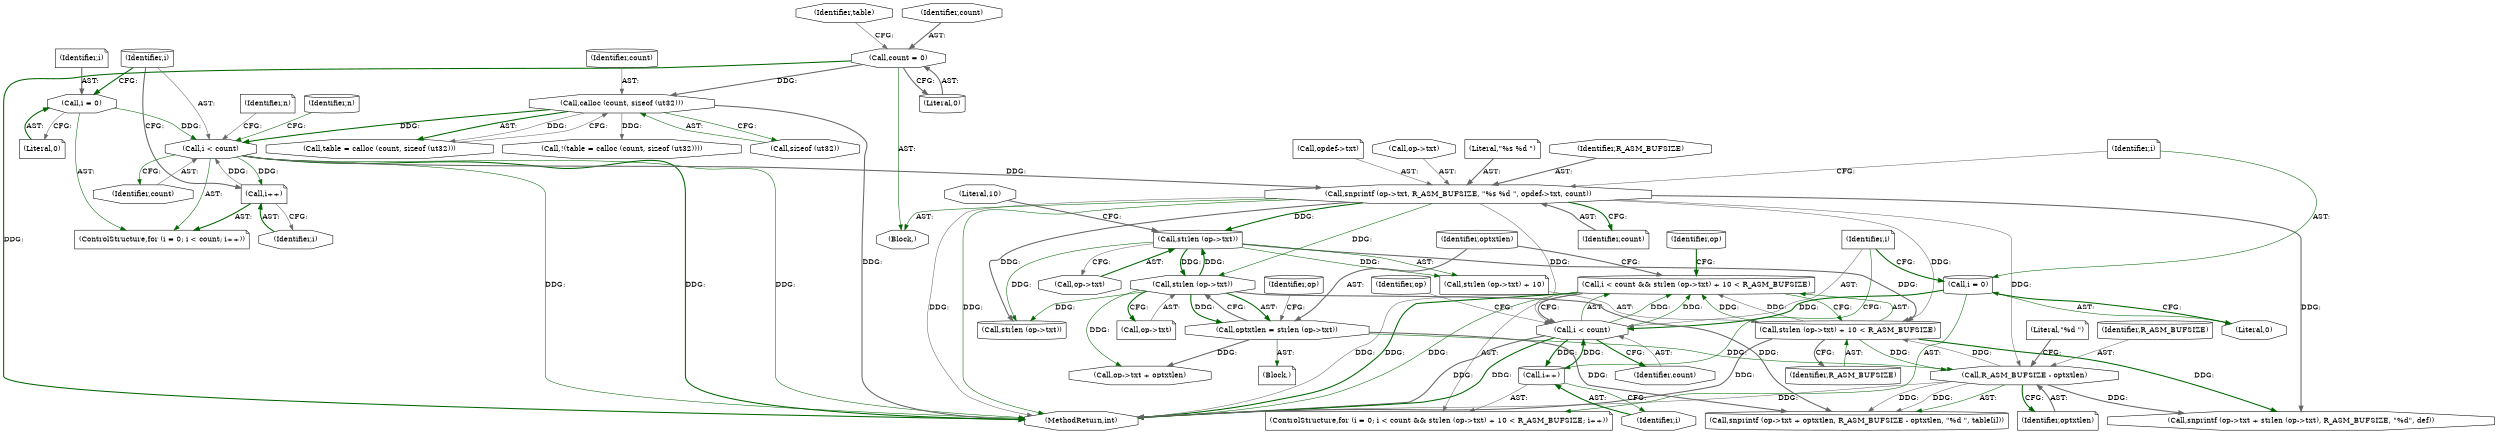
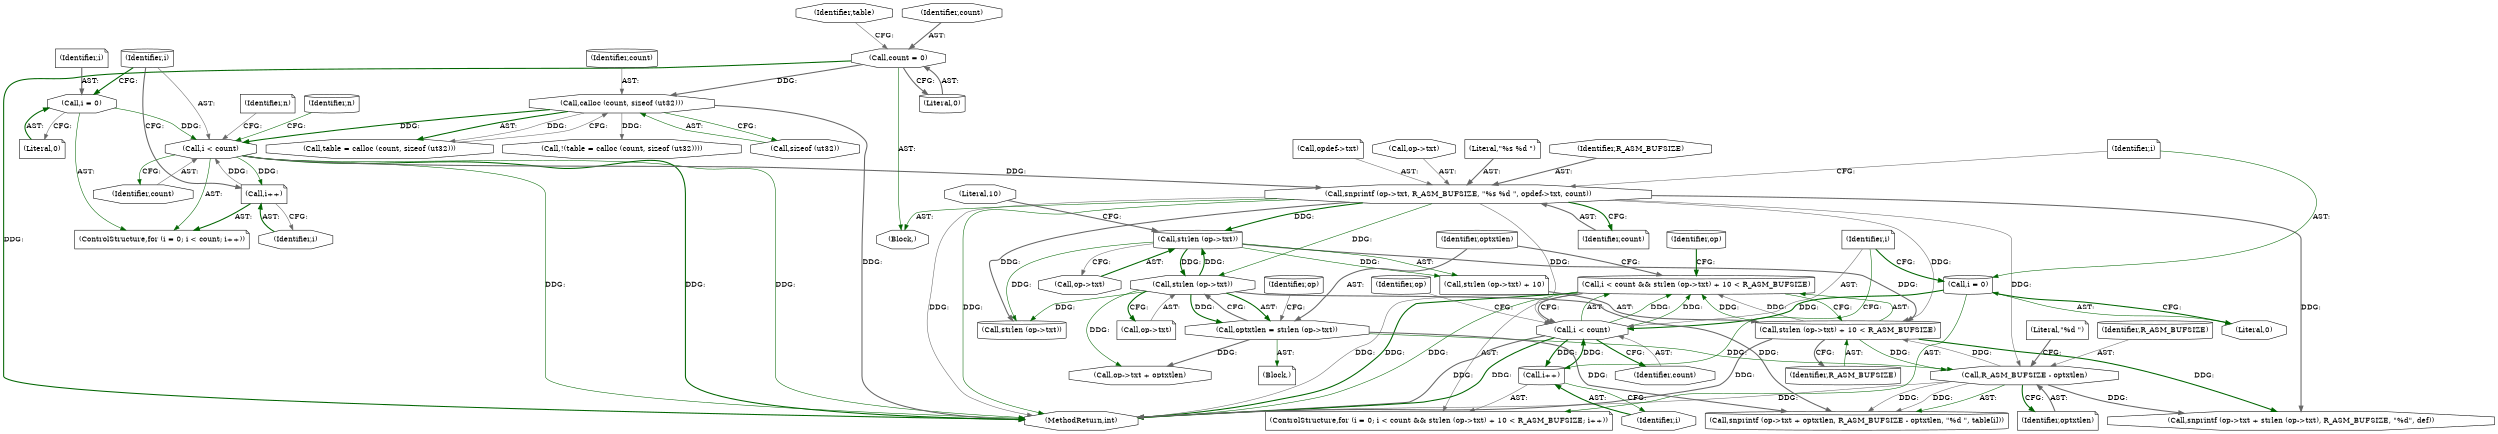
(1648, 317) -> (1648, 317)
